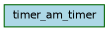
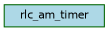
(54, 16) -> (54, 16)
